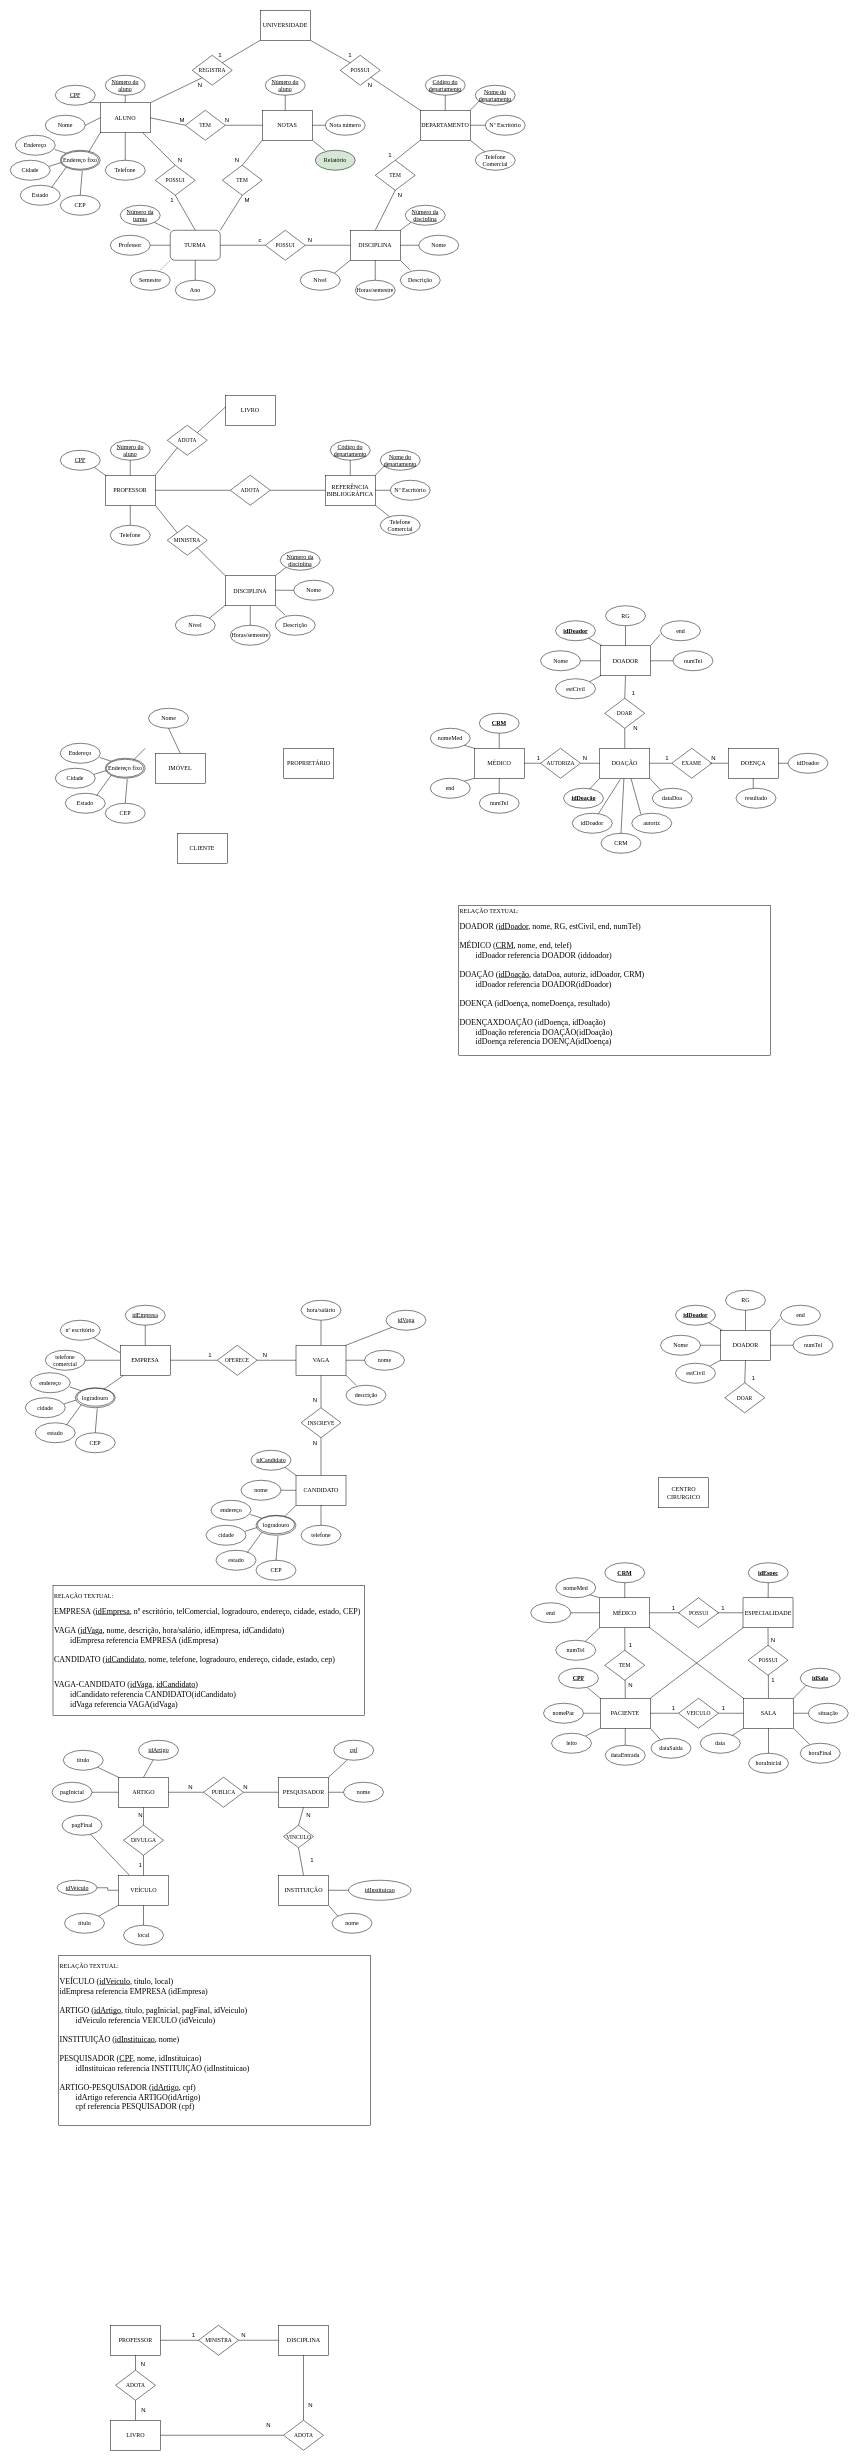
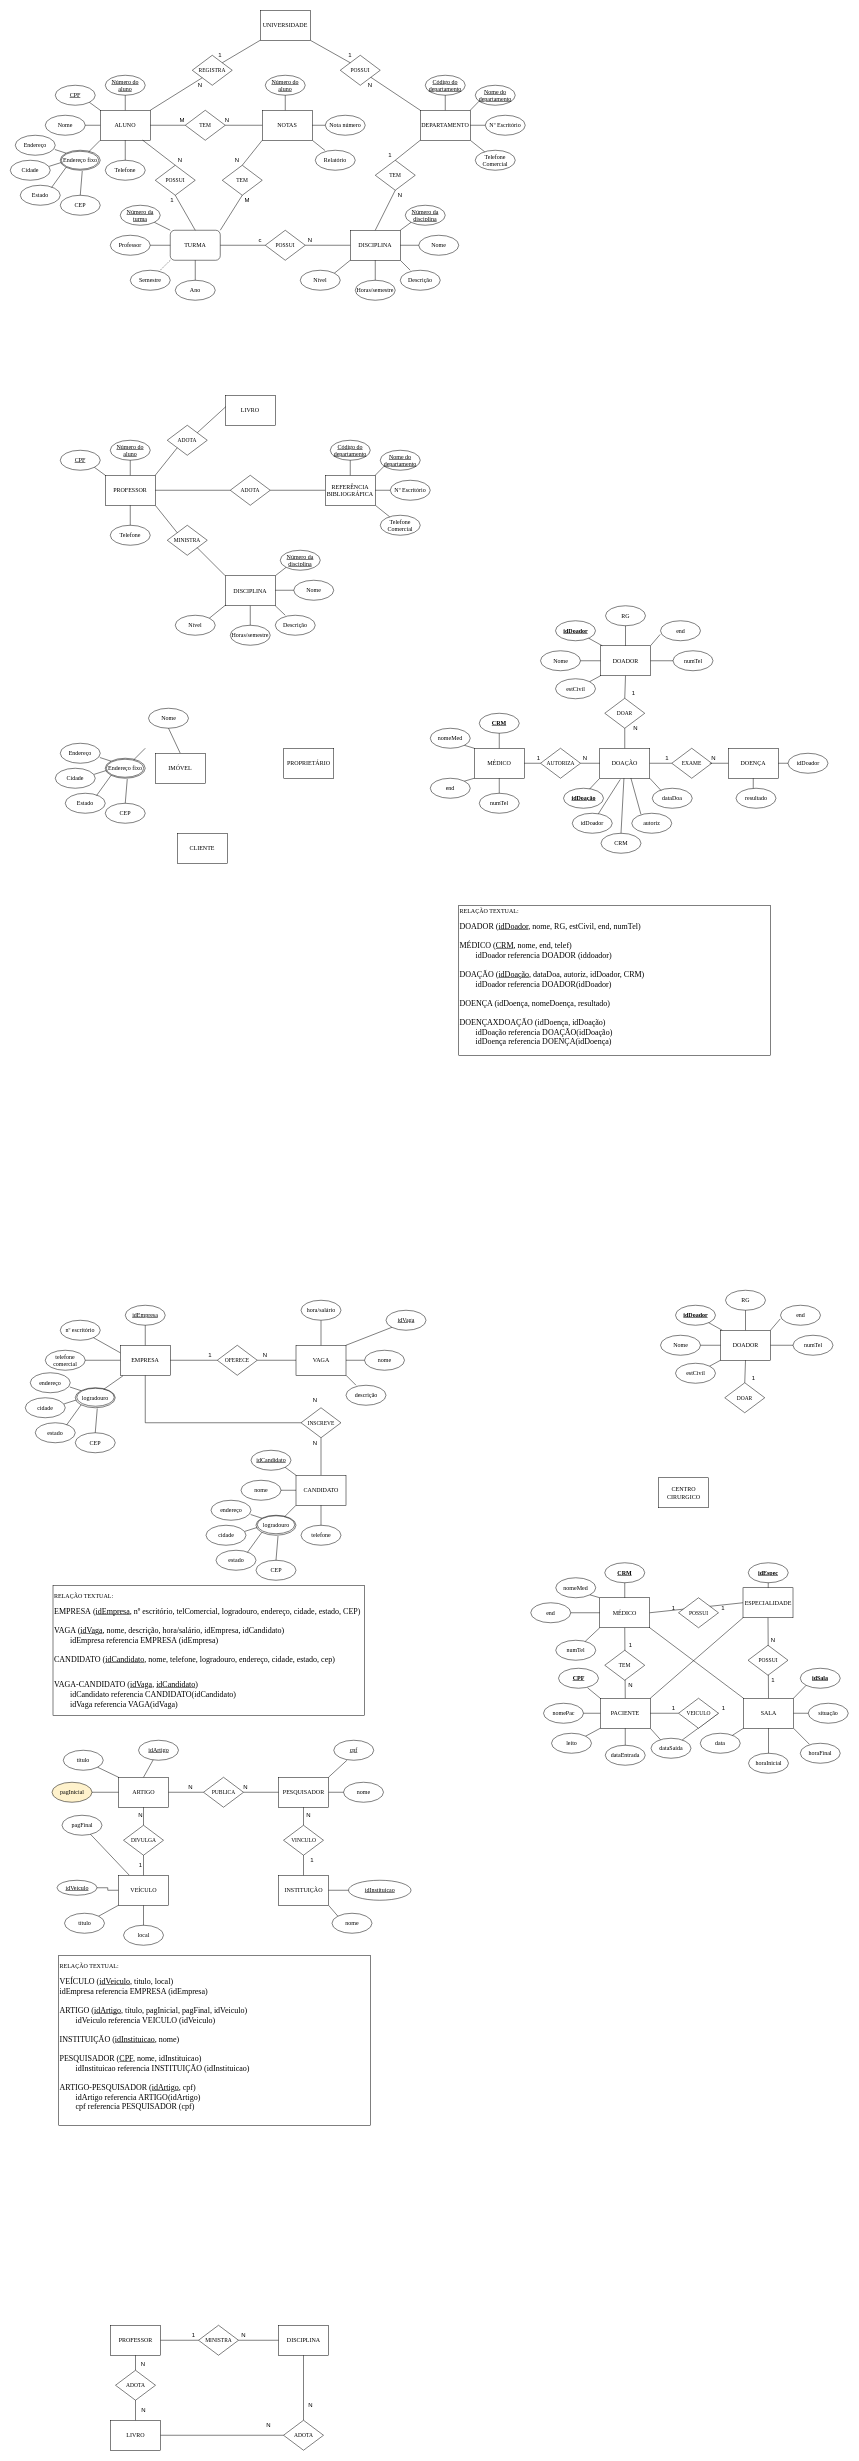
(125, 118) -> (125, 125)
(335, 160) -> (335, 160)
(321, 1392) -> (200, 1423)
(768, 1613) -> (768, 1603)
(731, 1713) -> (691, 1733)
(72, 1792) -> (72, 1792)
(299, 1837) -> (304, 1840)
